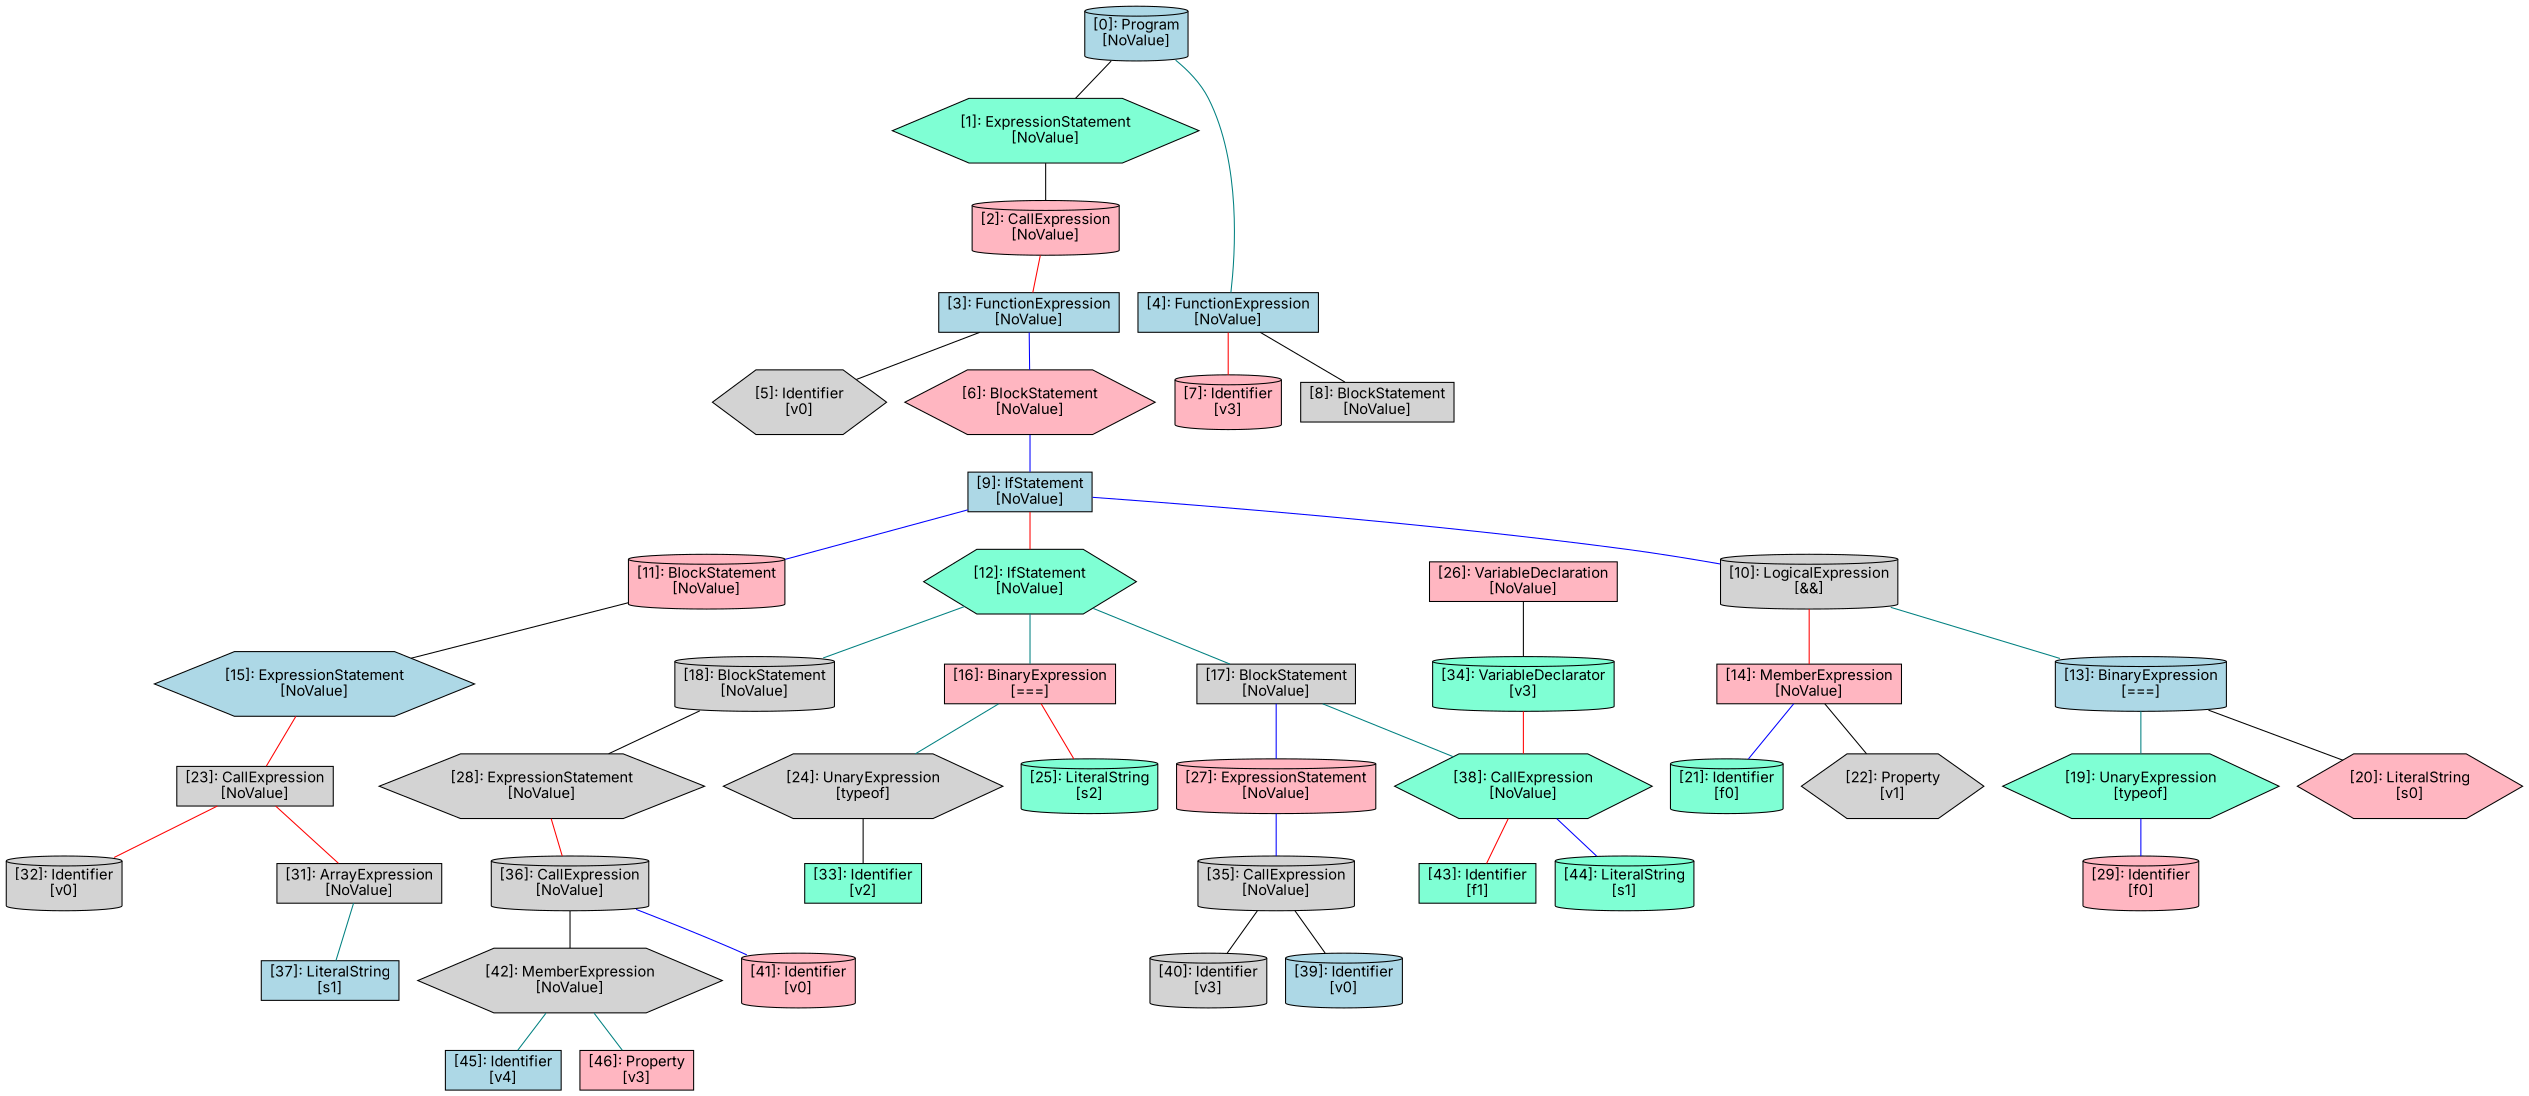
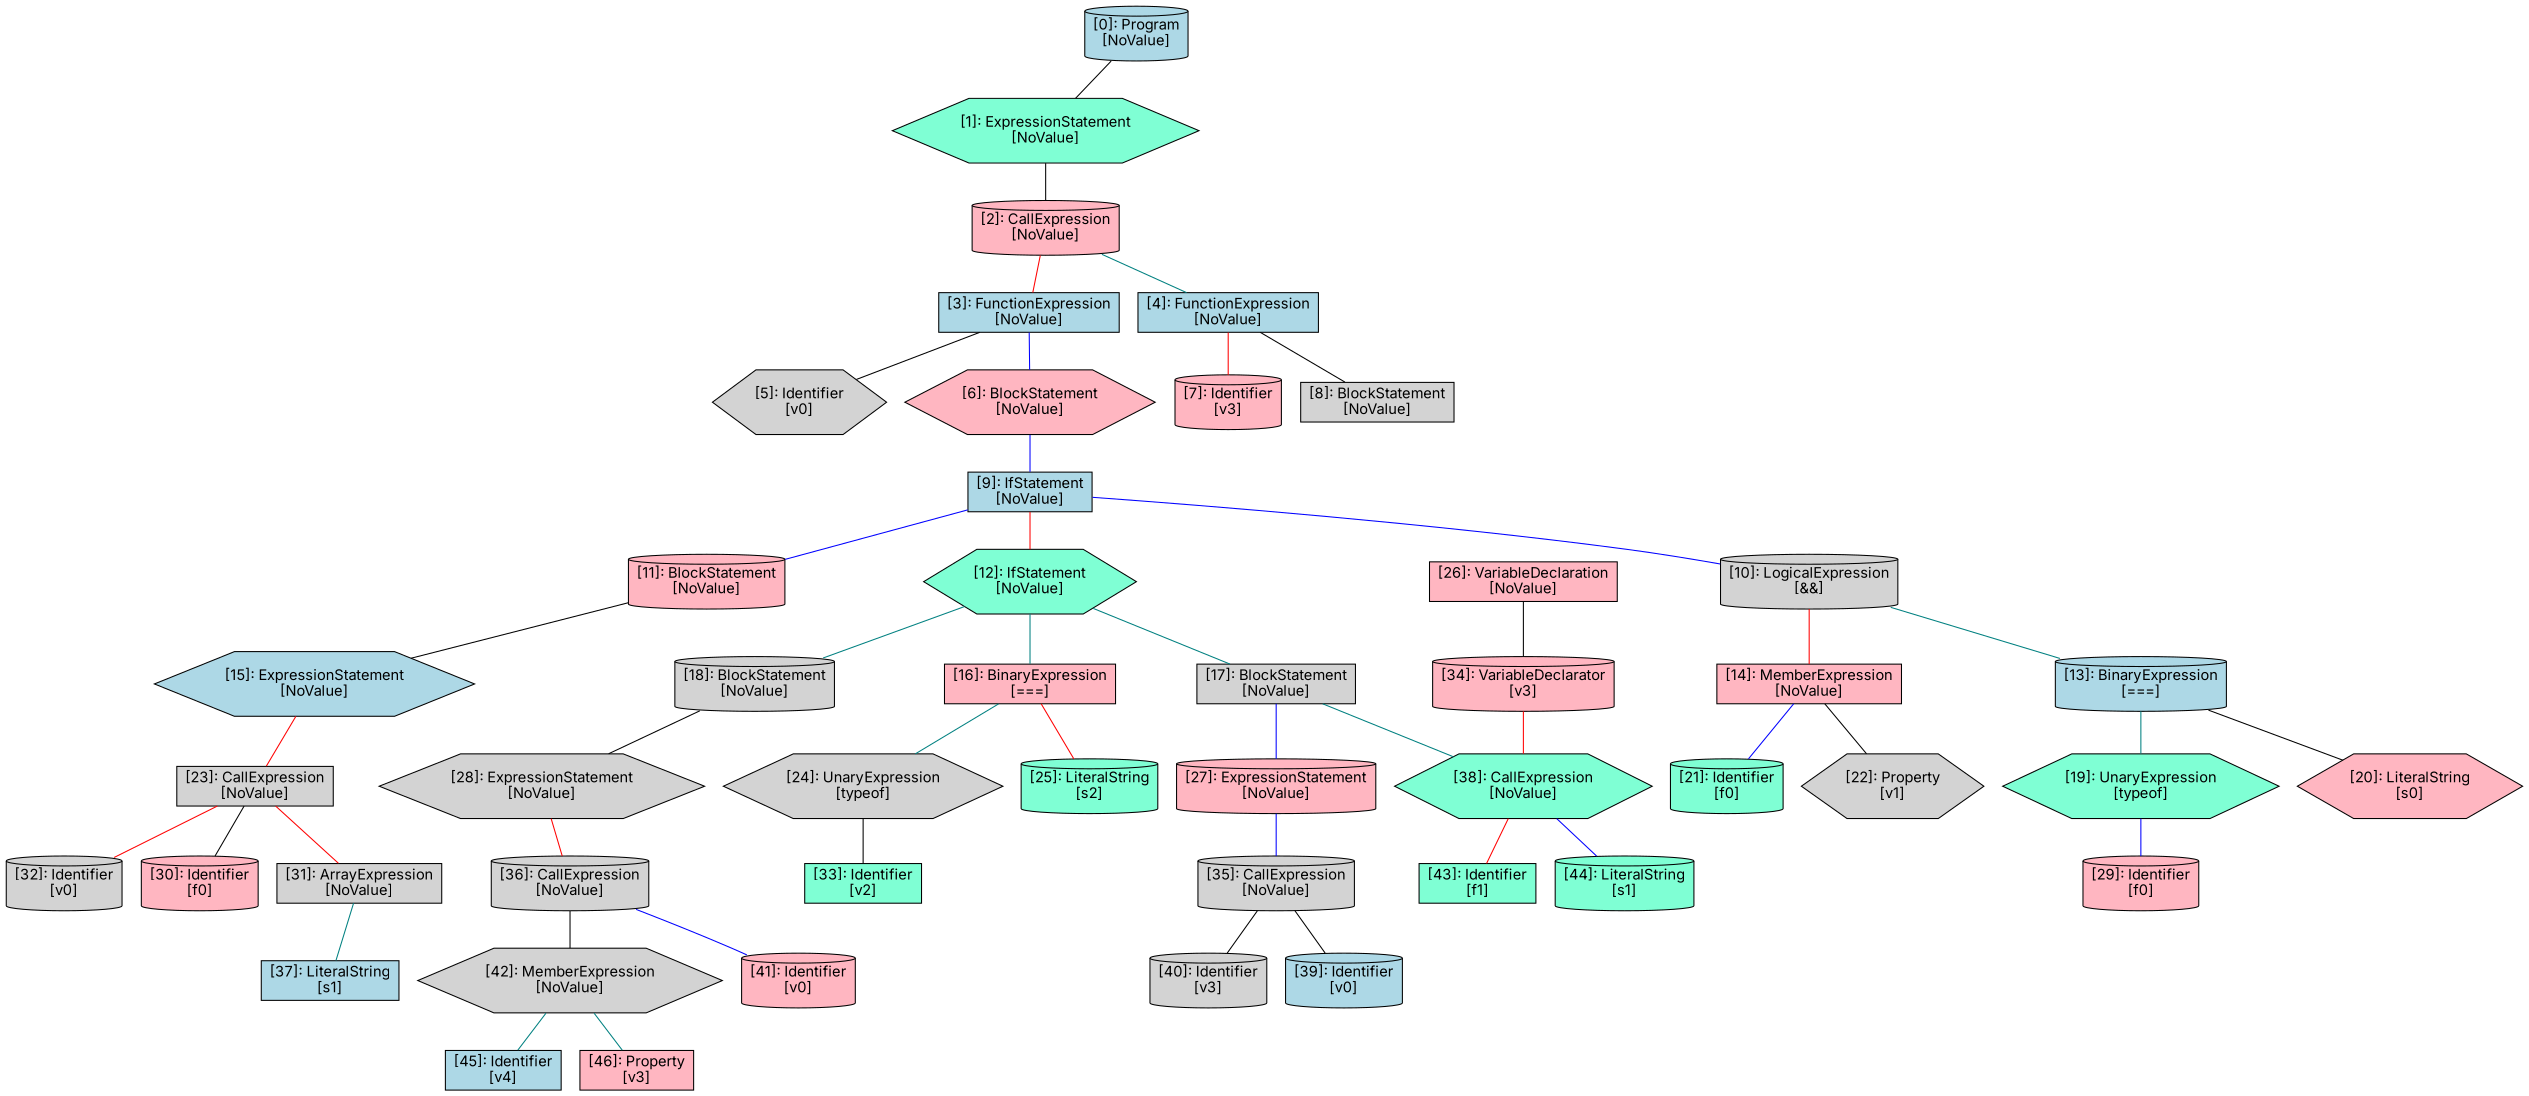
(1230, 169) -> (1144, 273)
(1523, 684) -> (1523, 684)
none -> (200, 883)
